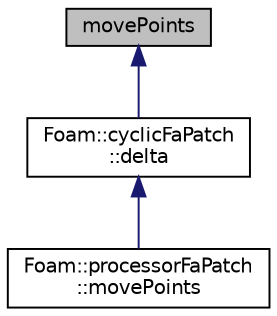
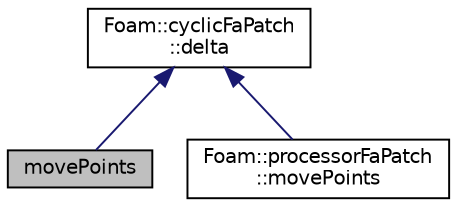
(139, 92) -> (128, 116)
